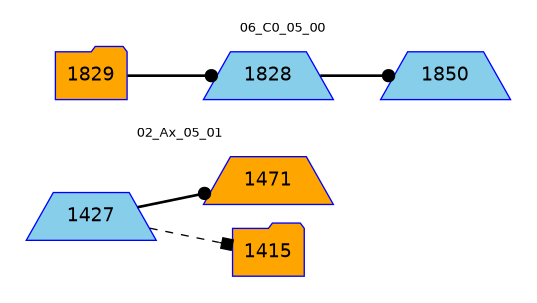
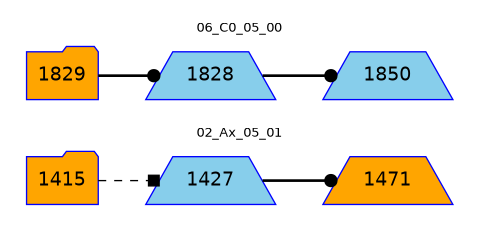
(184, 235) -> (122, 181)
